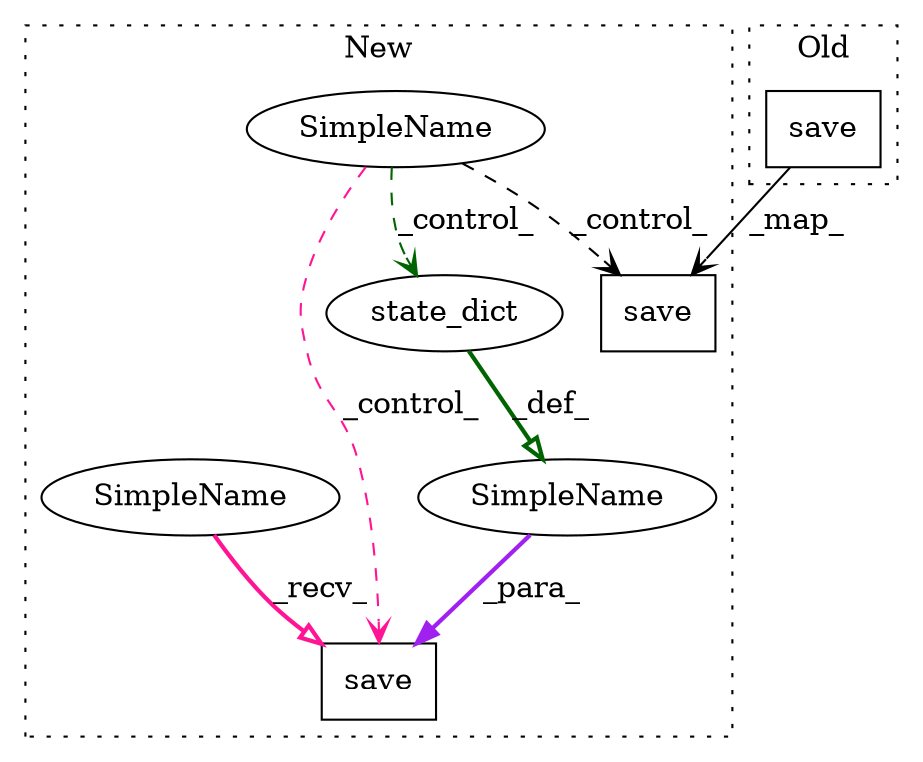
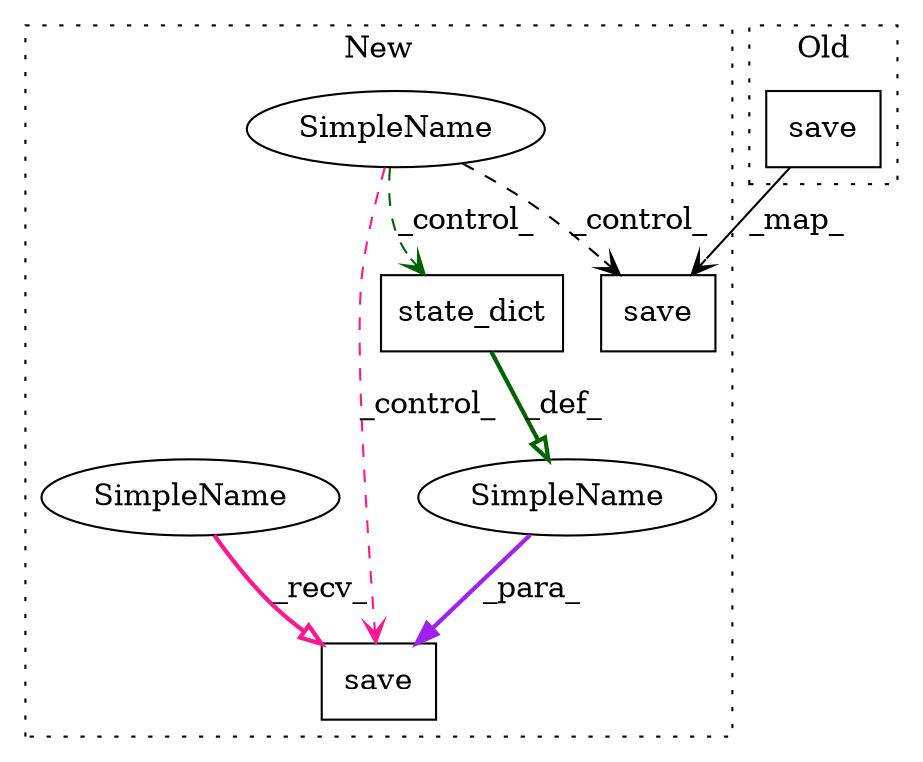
(444, 313) -> (472, 313)
